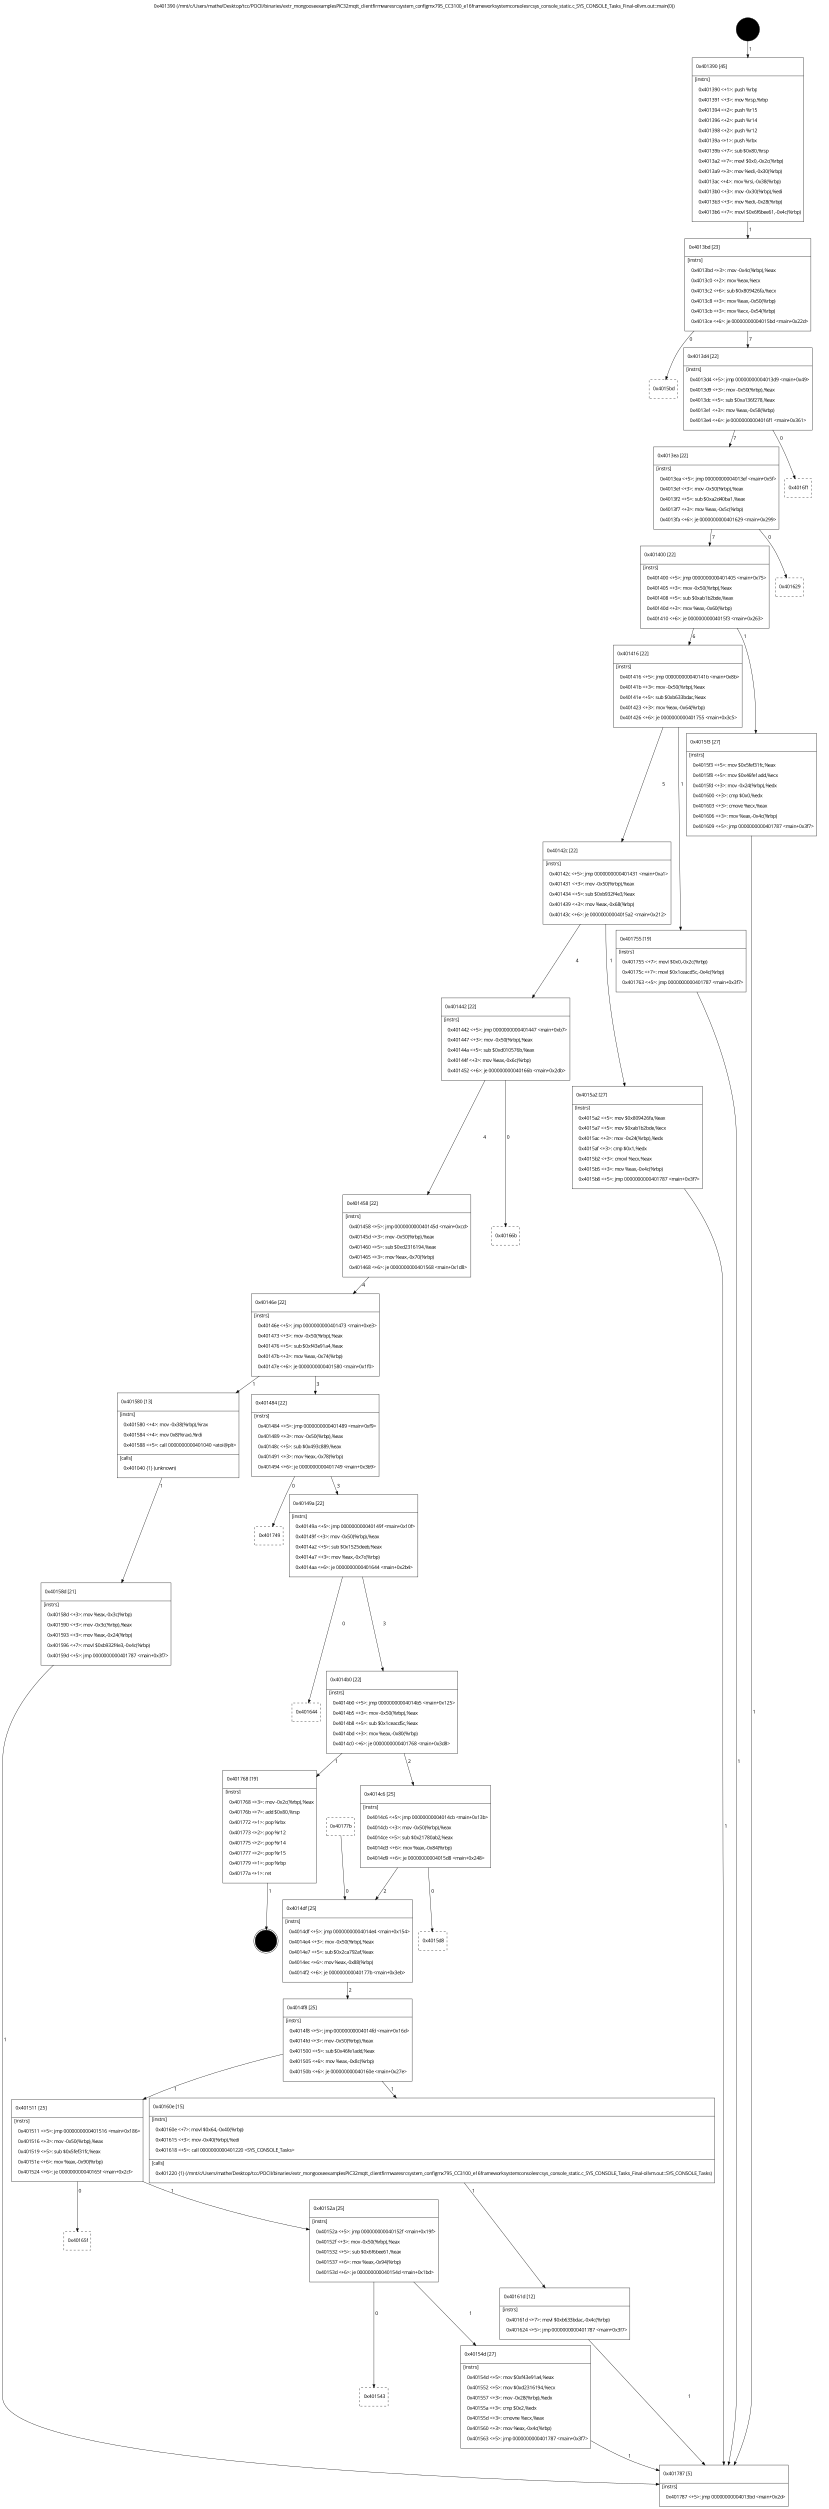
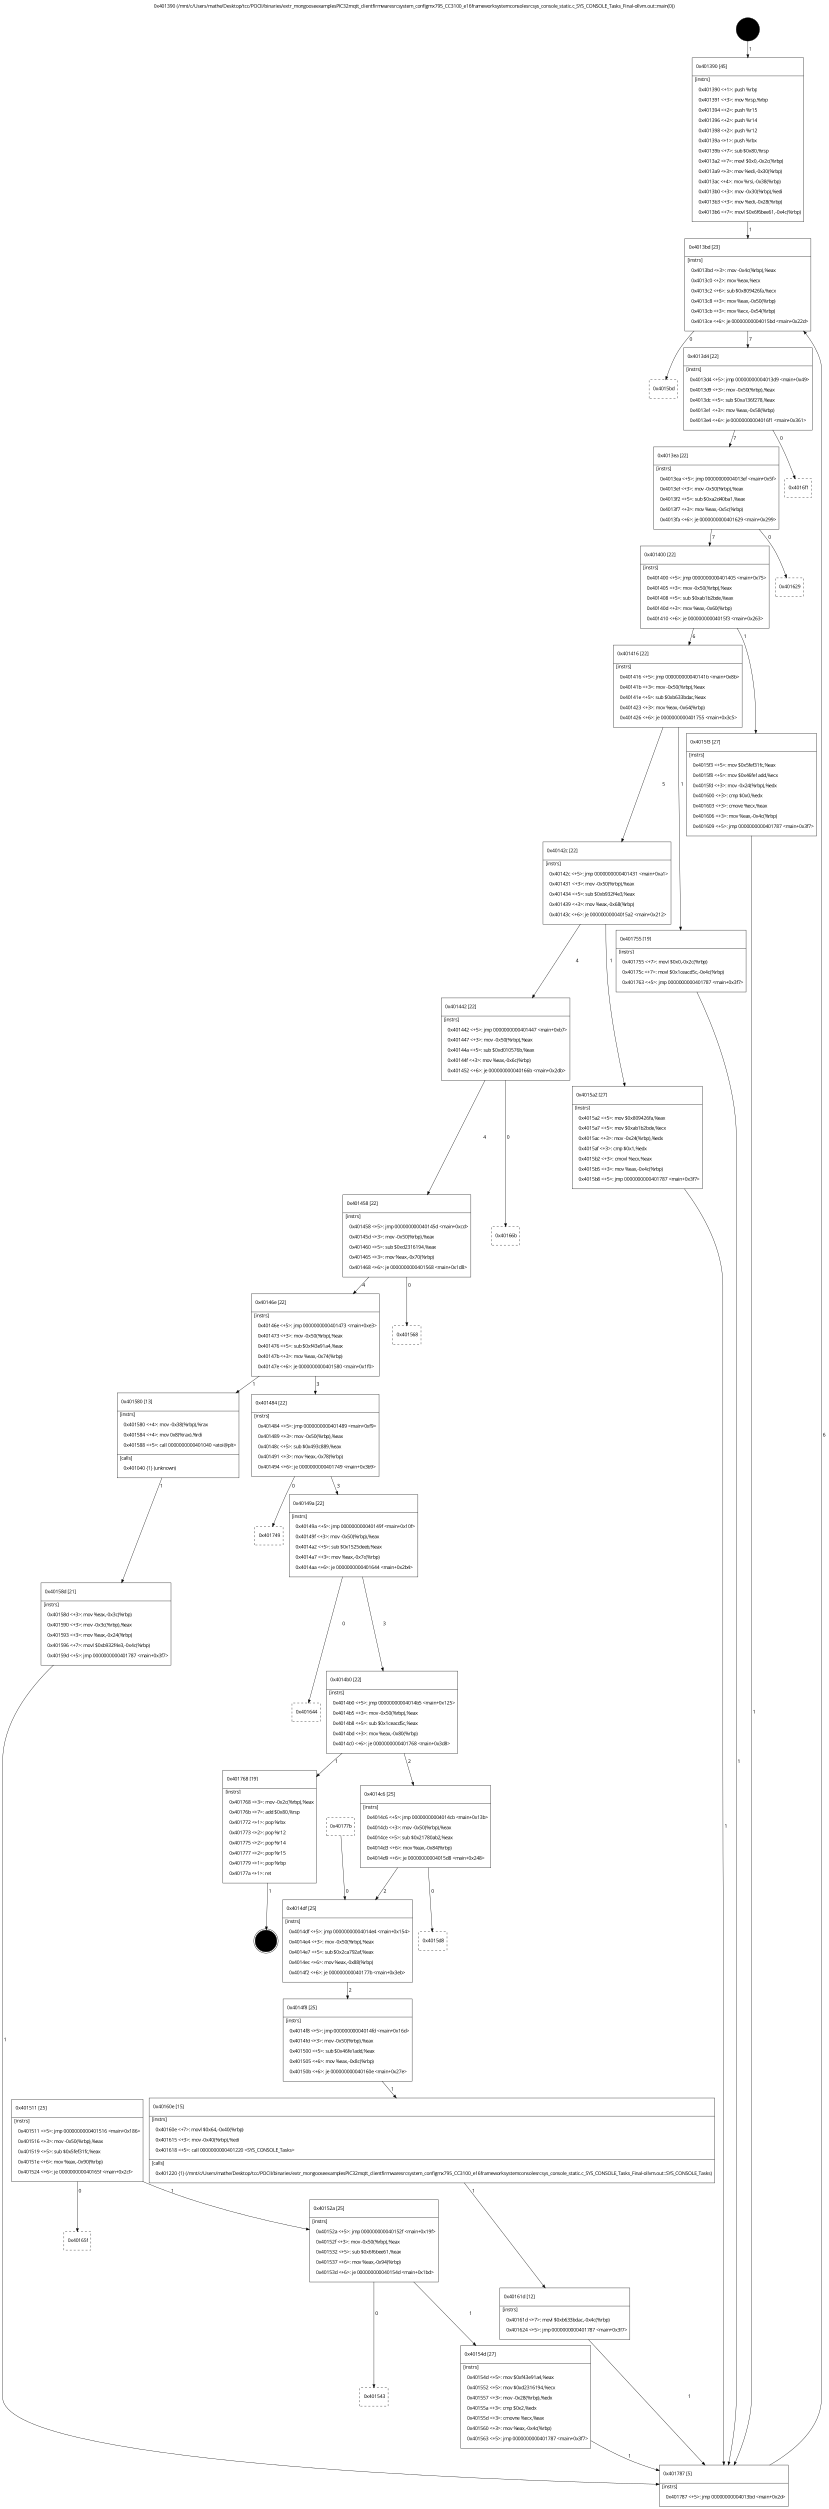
none -> (407, 1335)
none -> (822, 1408)
(214, 2073) -> none
